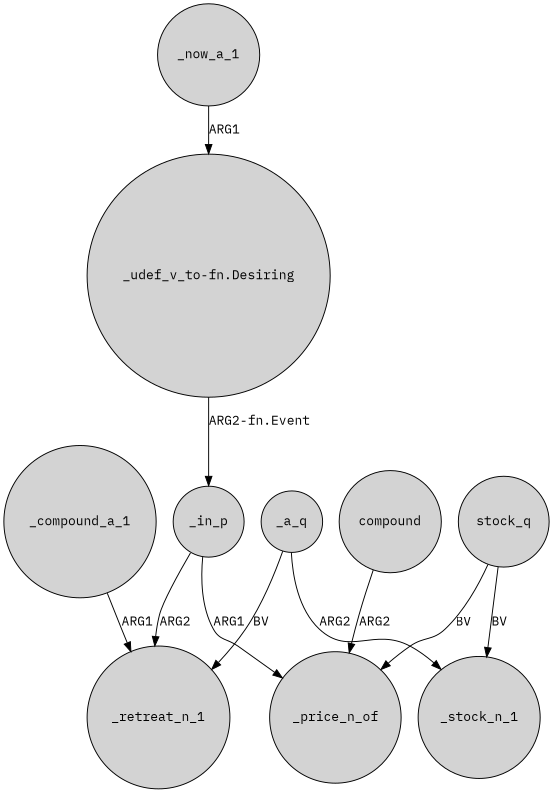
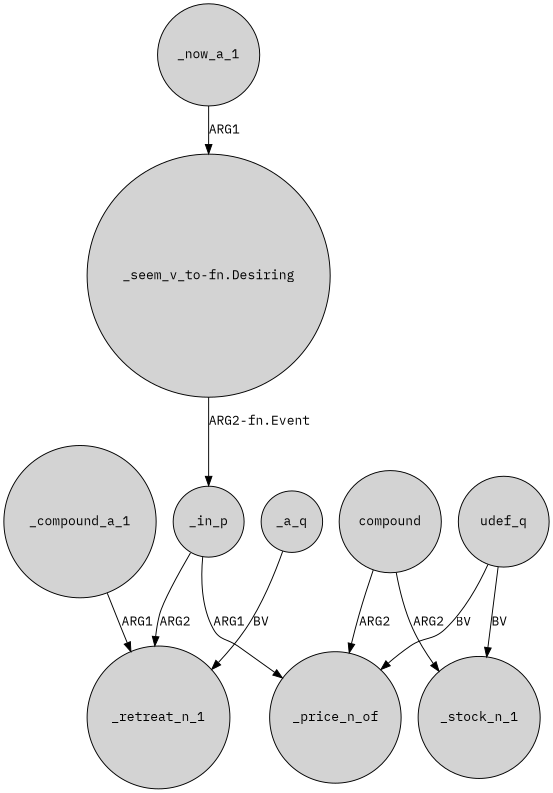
(209, 276) -> (209, 276)
(504, 522) -> (504, 522)
(337, 639) -> (409, 620)
